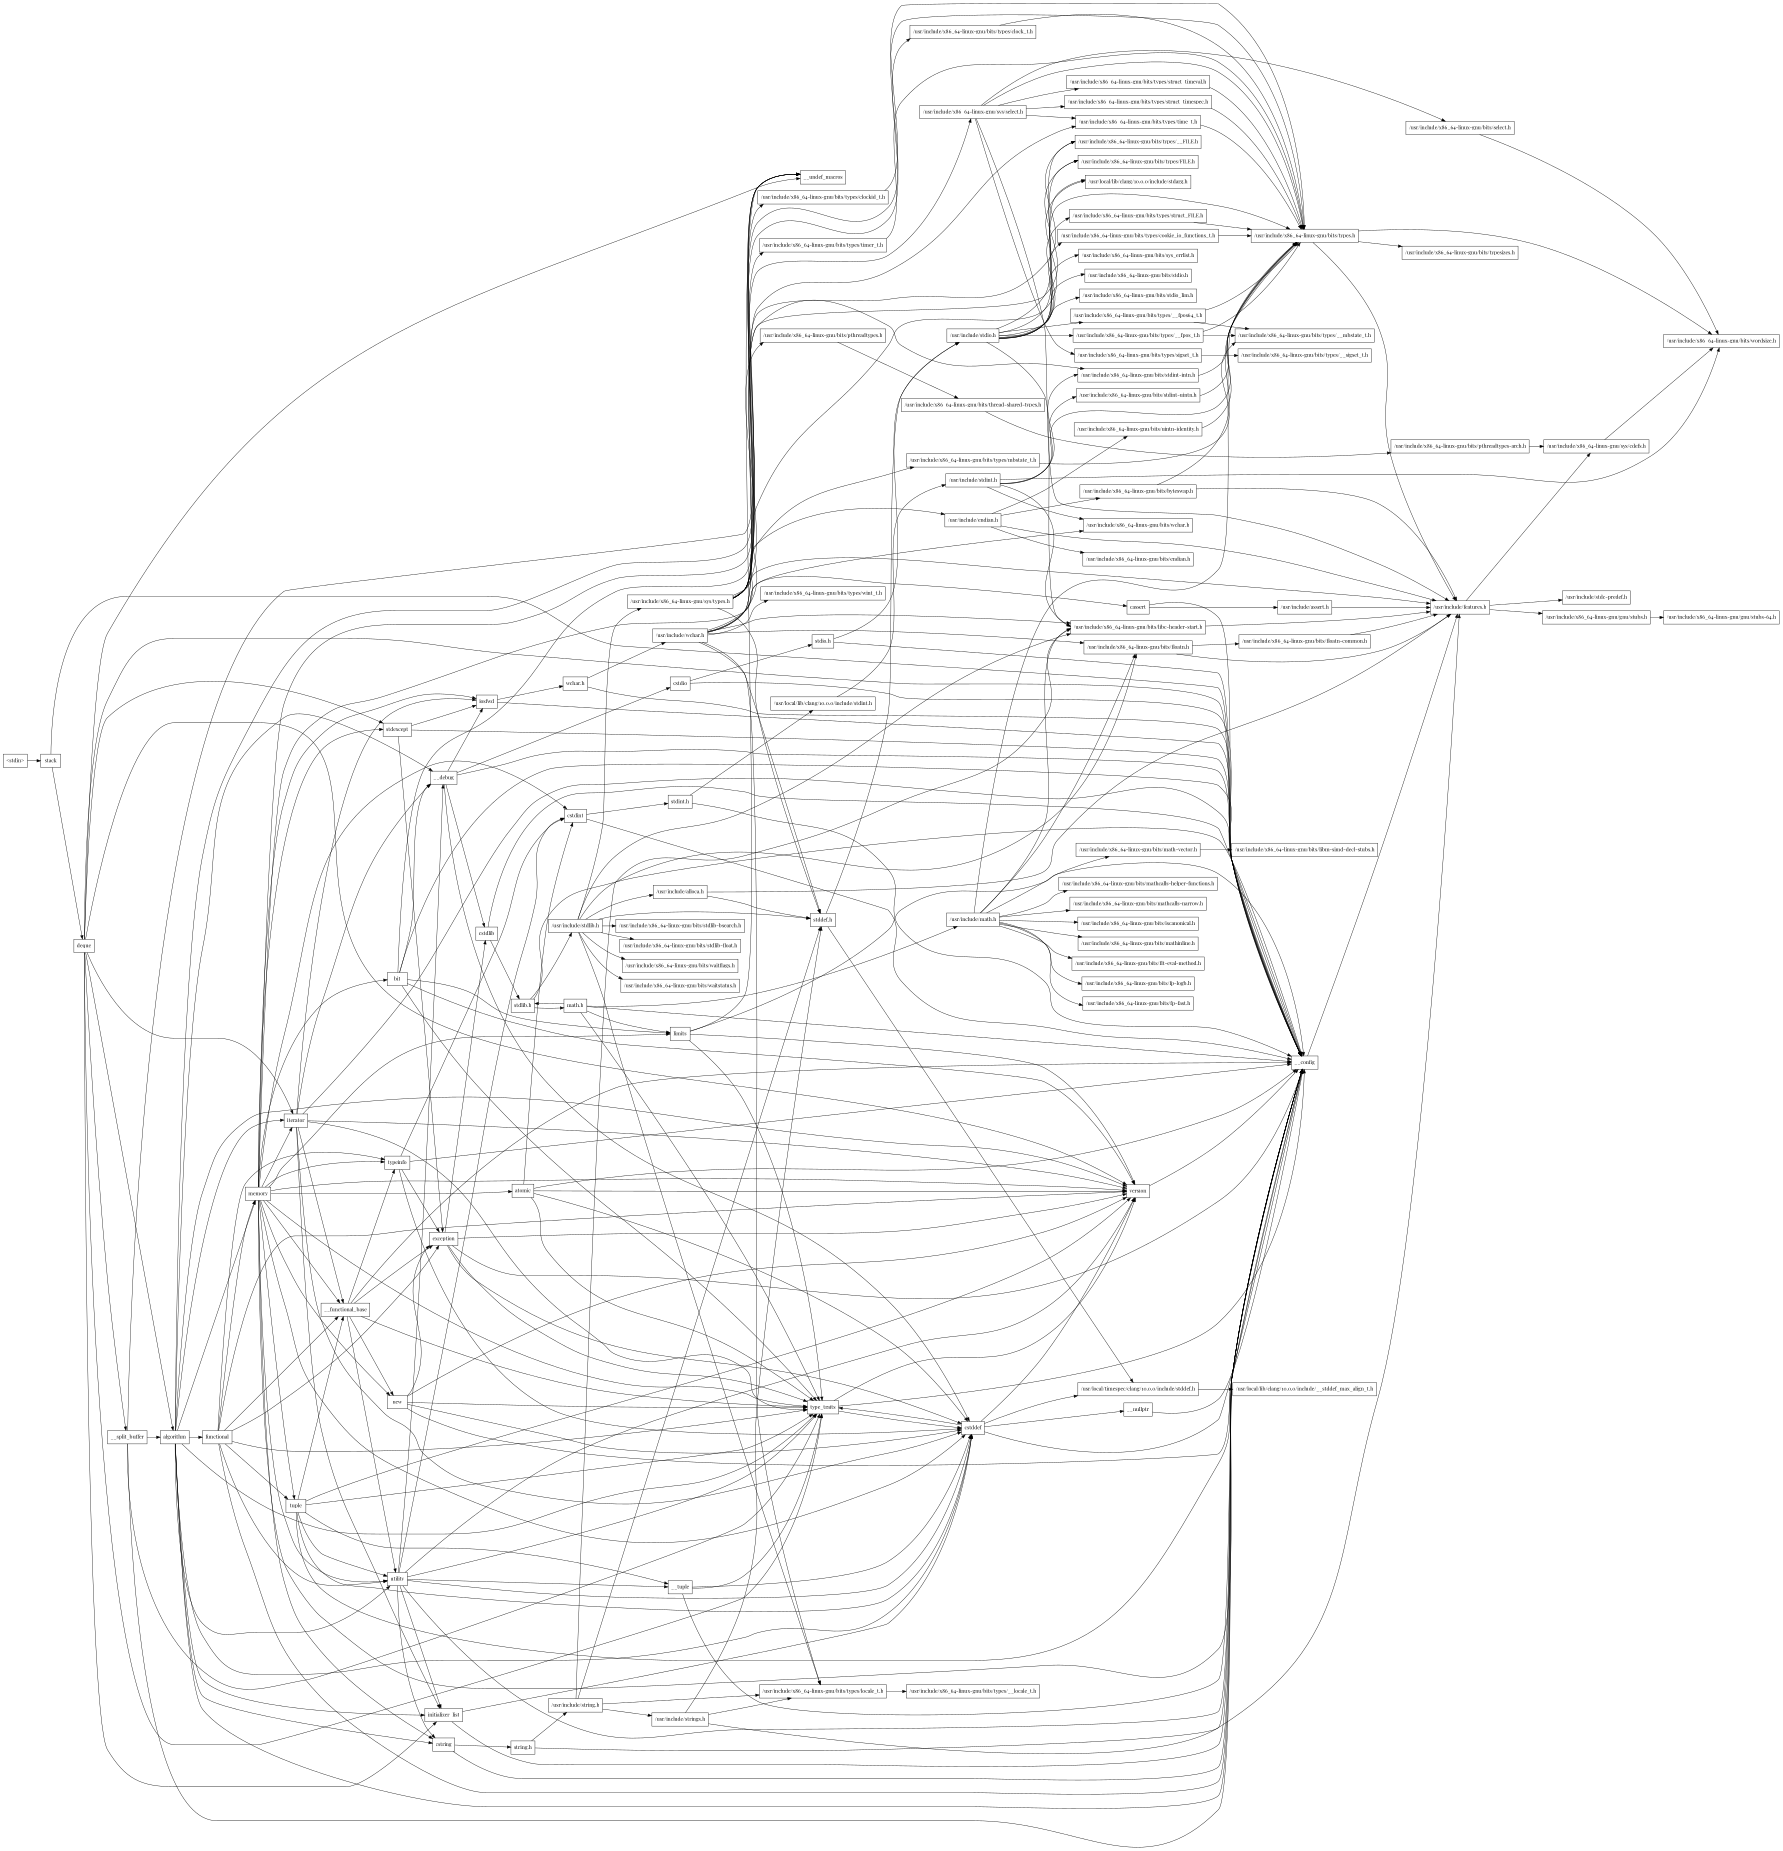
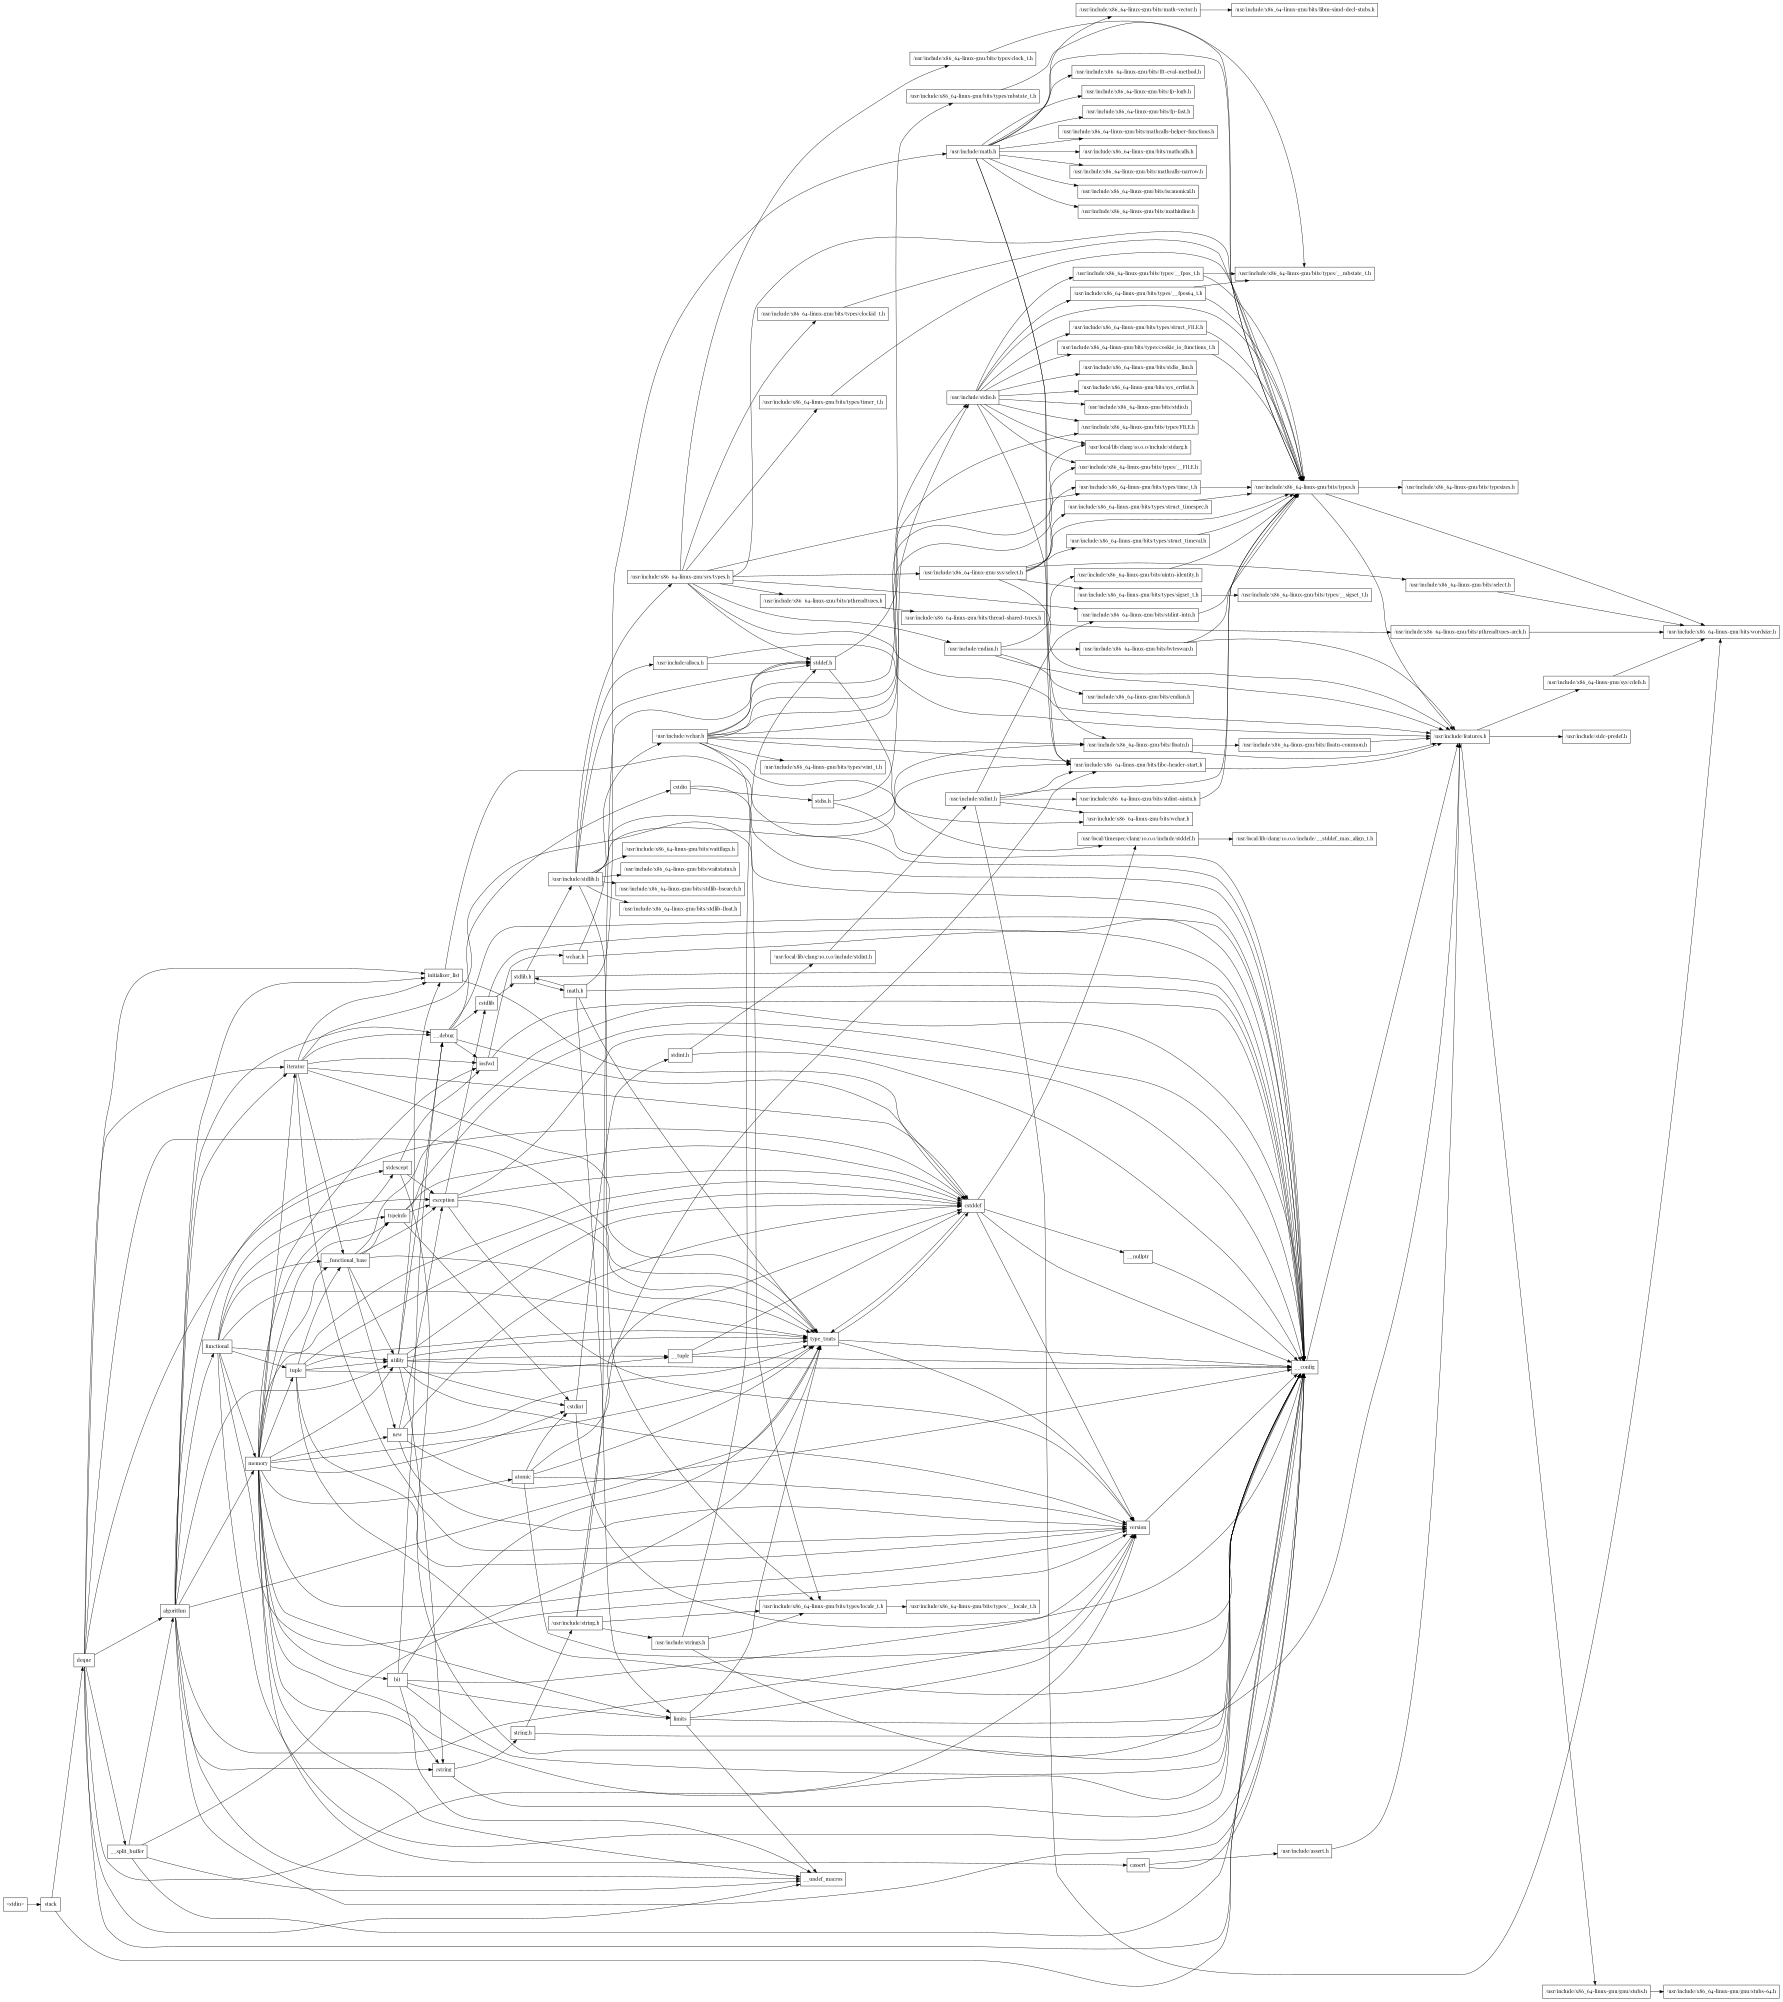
none -> (1138, 152)
(1535, 446) -> (1595, 632)
